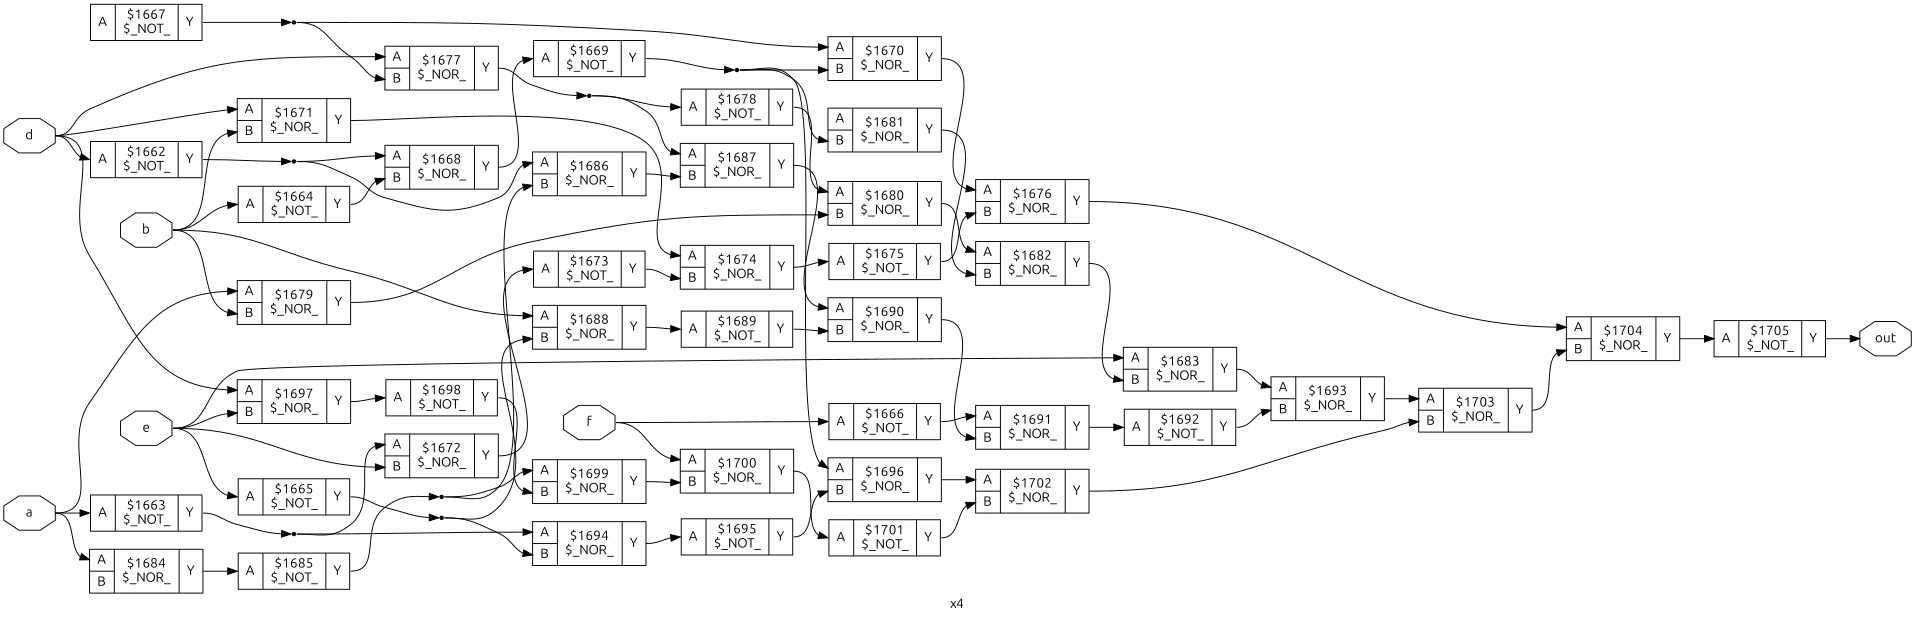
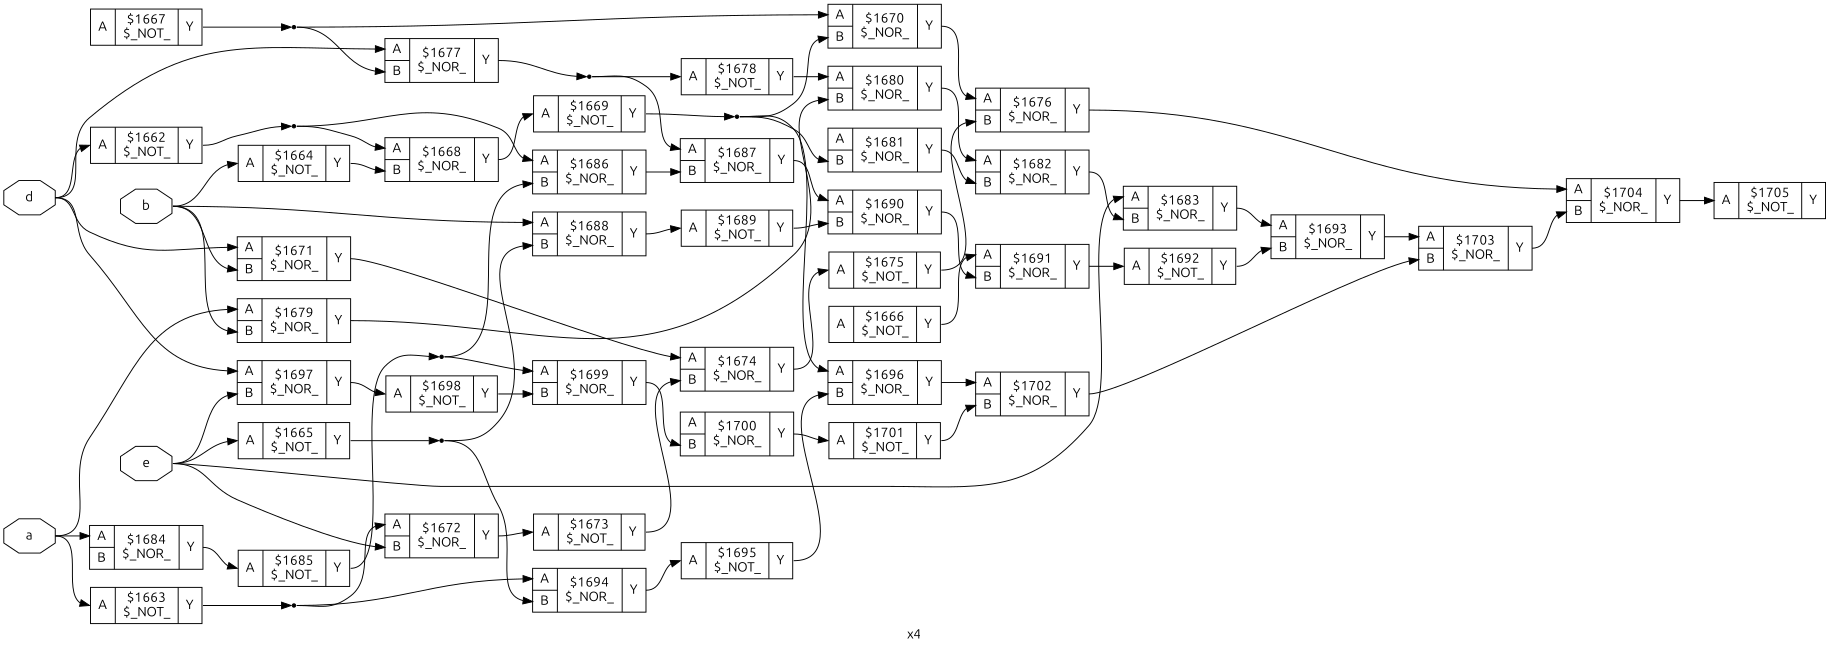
(1886, 339) -> none
(589, 423) -> none
